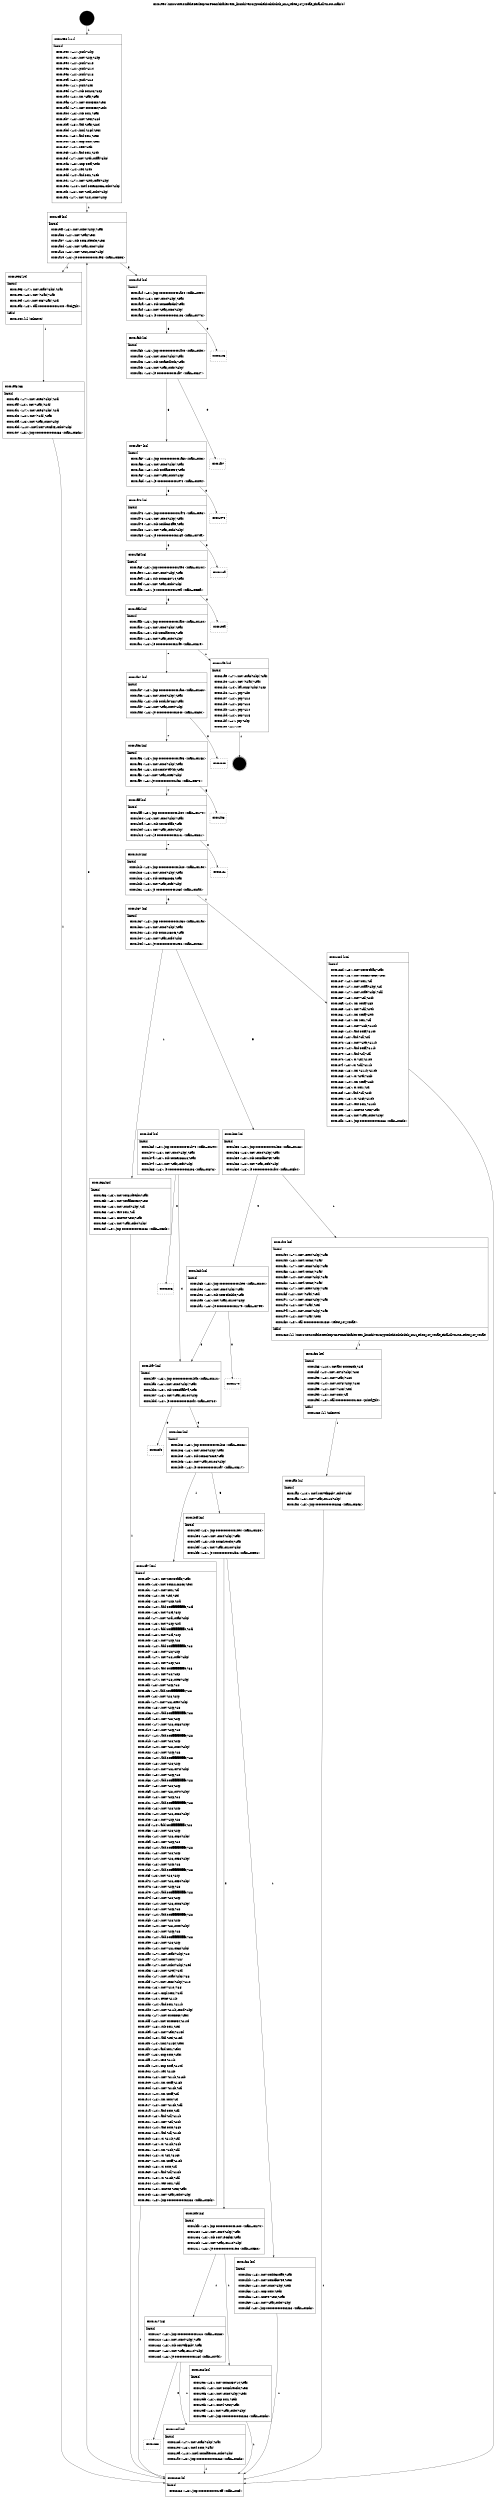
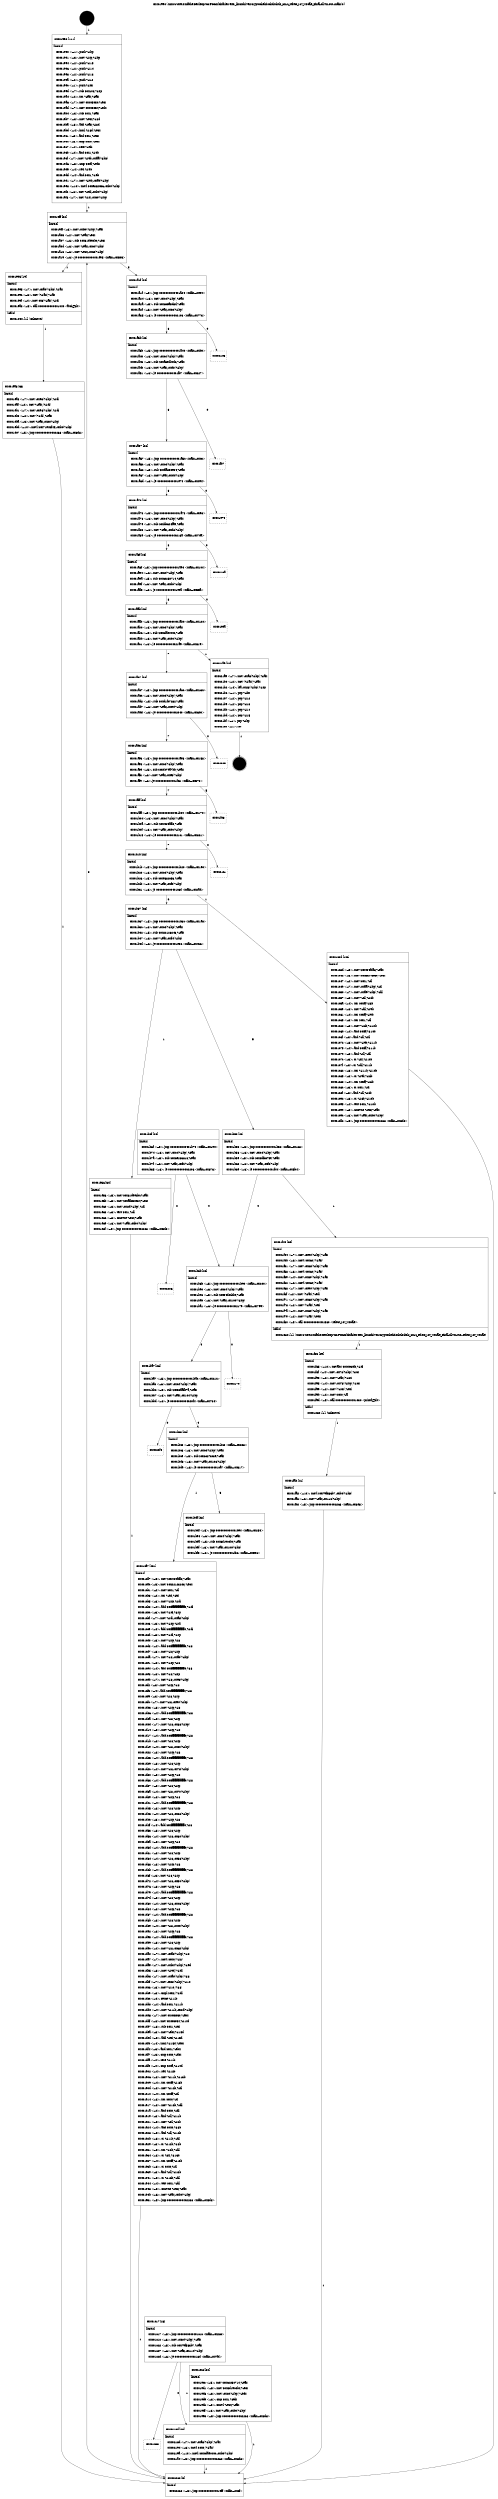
(179, 1267) -> (202, 1220)
(224, 2231) -> none
(275, 2285) -> none
